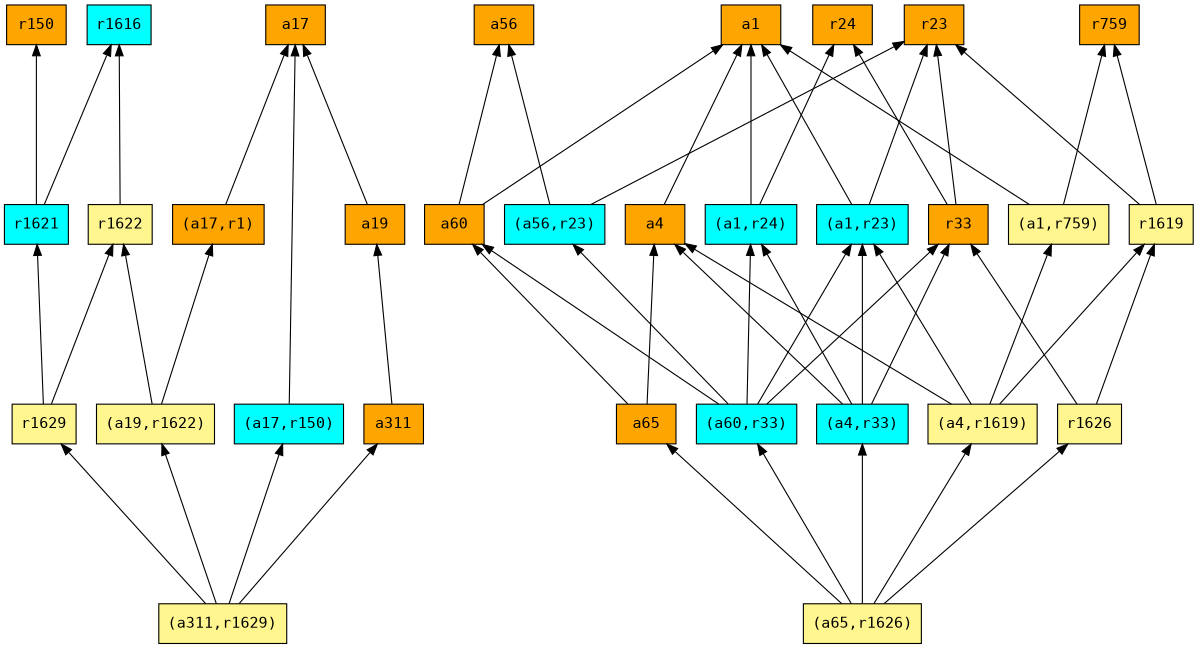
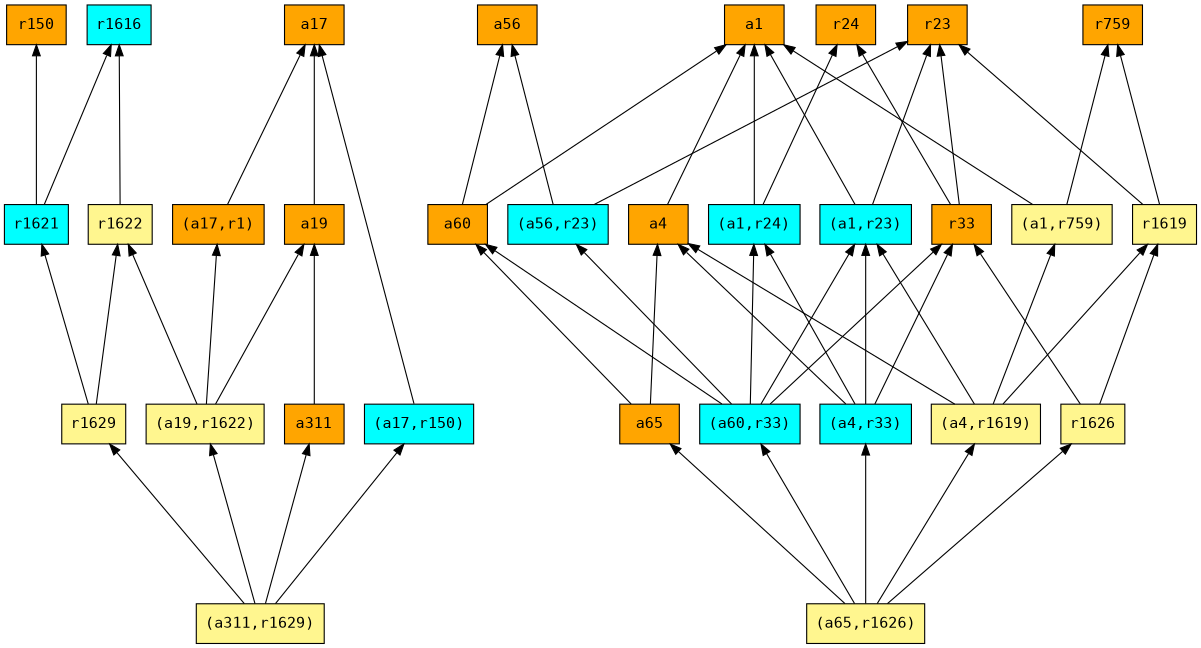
none -> (257, 329)
